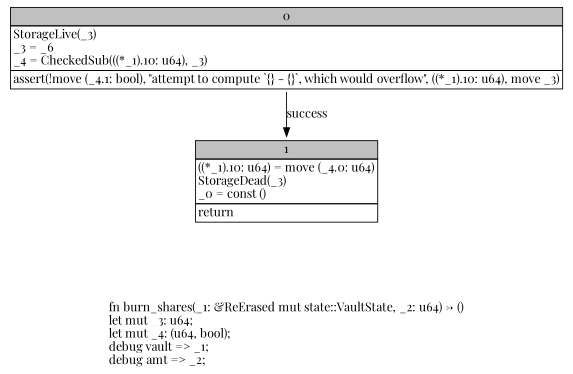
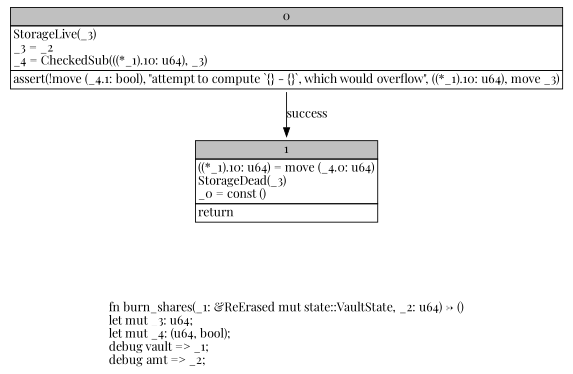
(34, 48) -> (33, 48)
